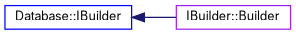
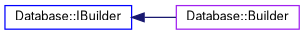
(233, 17) -> (238, 17)
